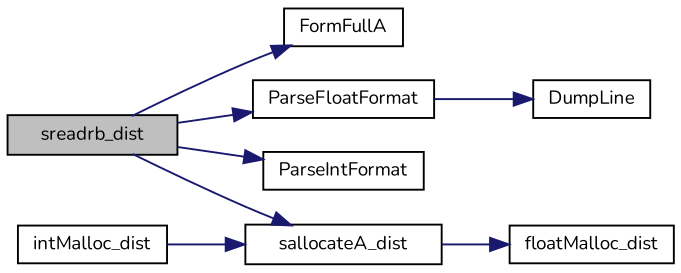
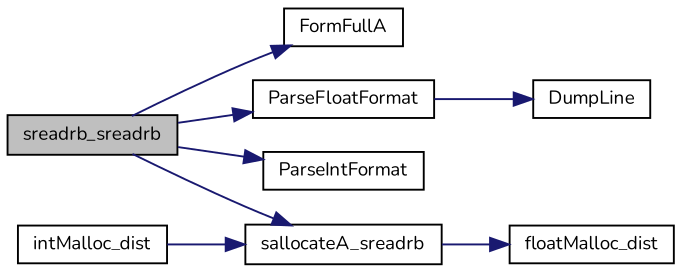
(92, 135) -> (92, 135)
(344, 244) -> (344, 244)
